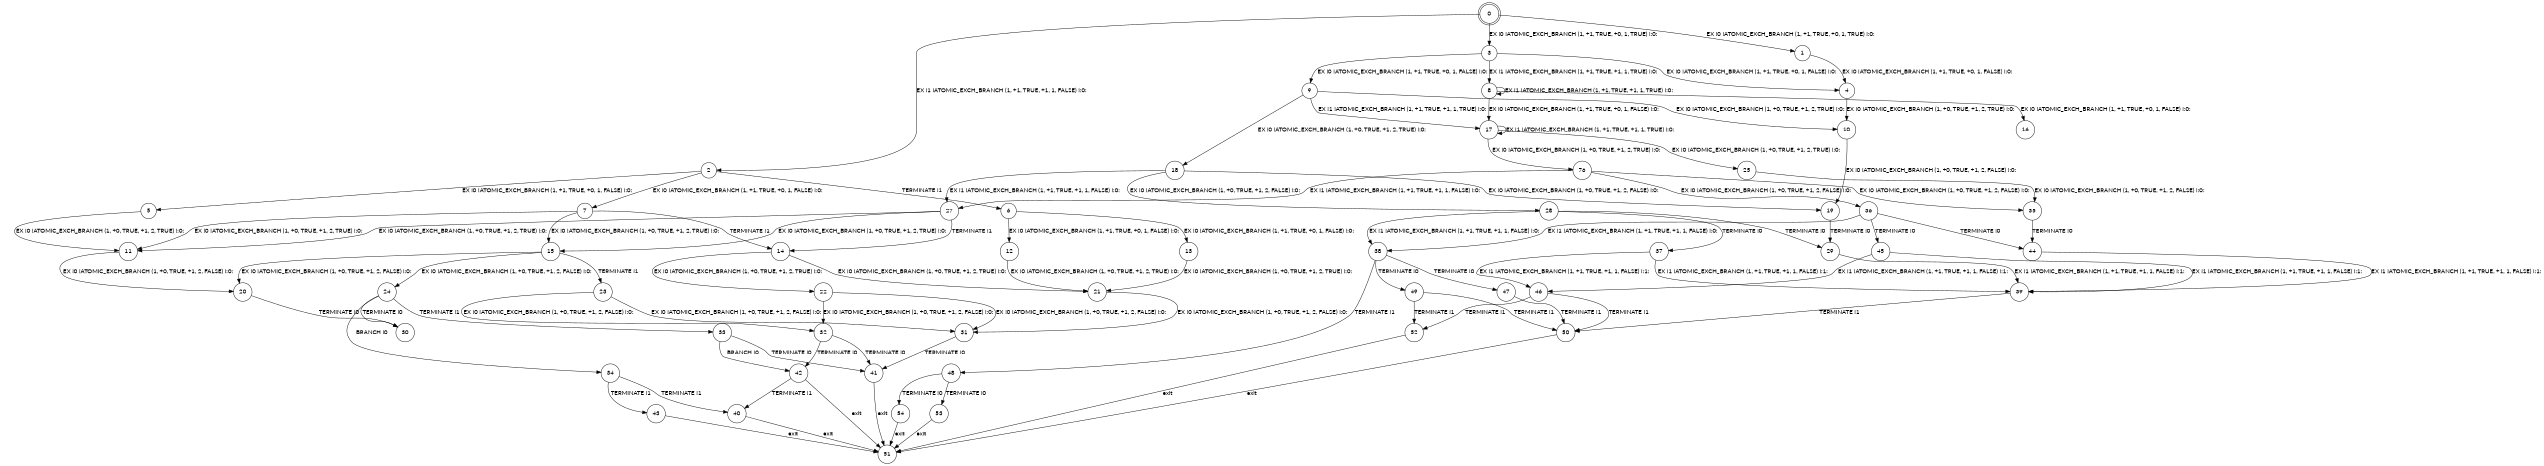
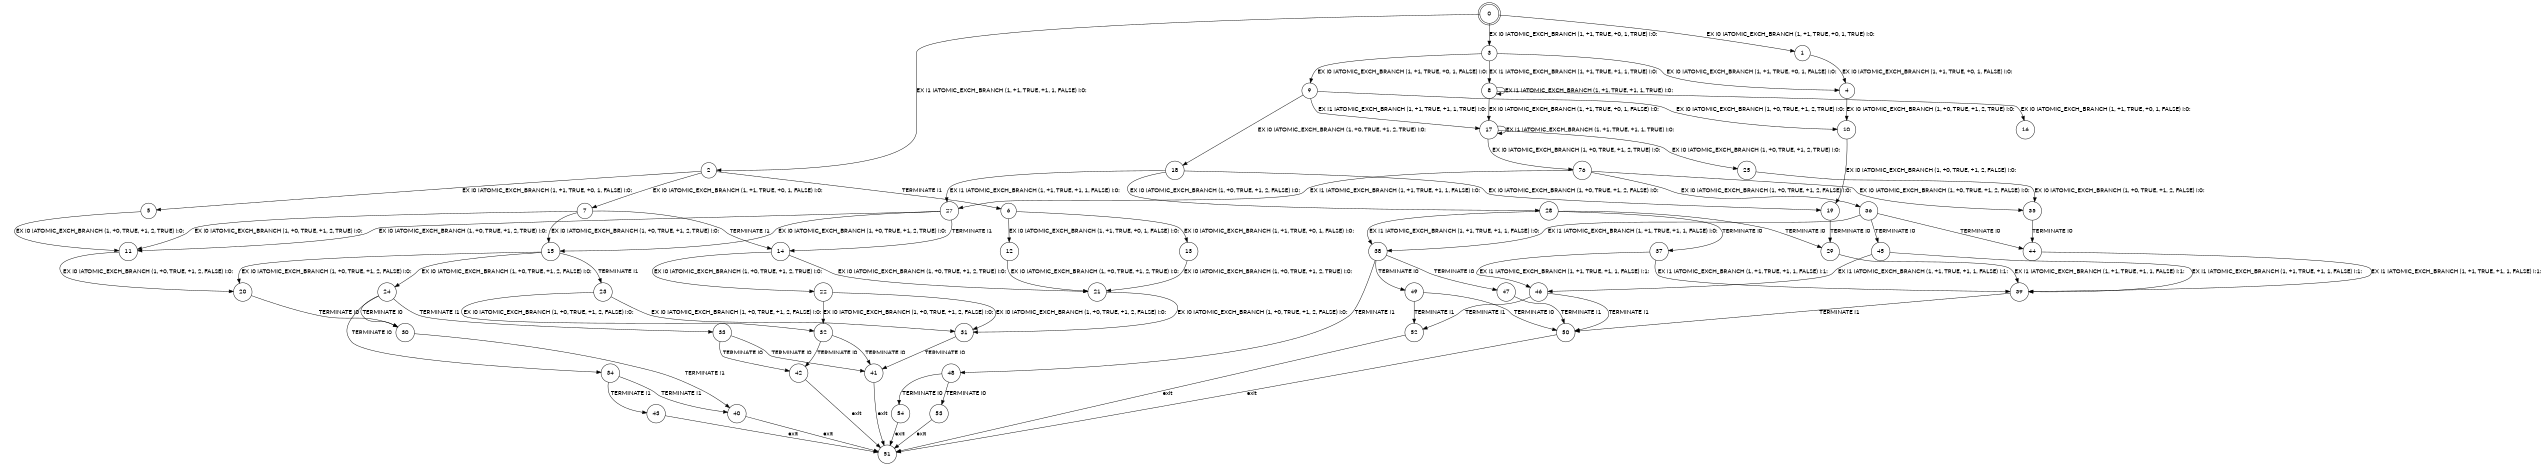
(1534, 312) -> (1534, 312)
(372, 333) -> (372, 333)
(743, 353) -> (743, 353)
(770, 392) -> (574, 354)
